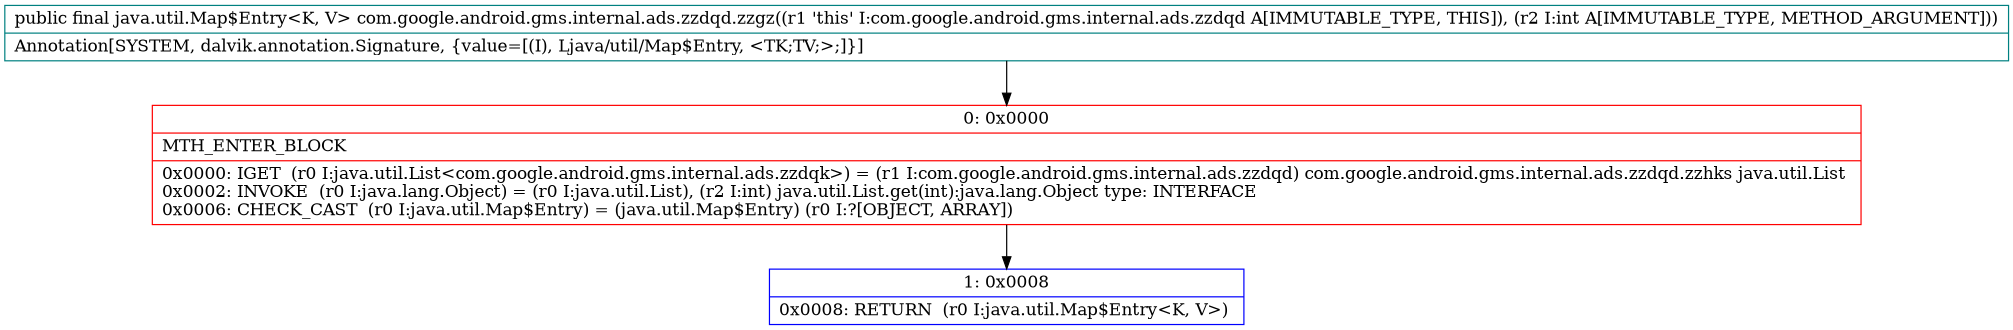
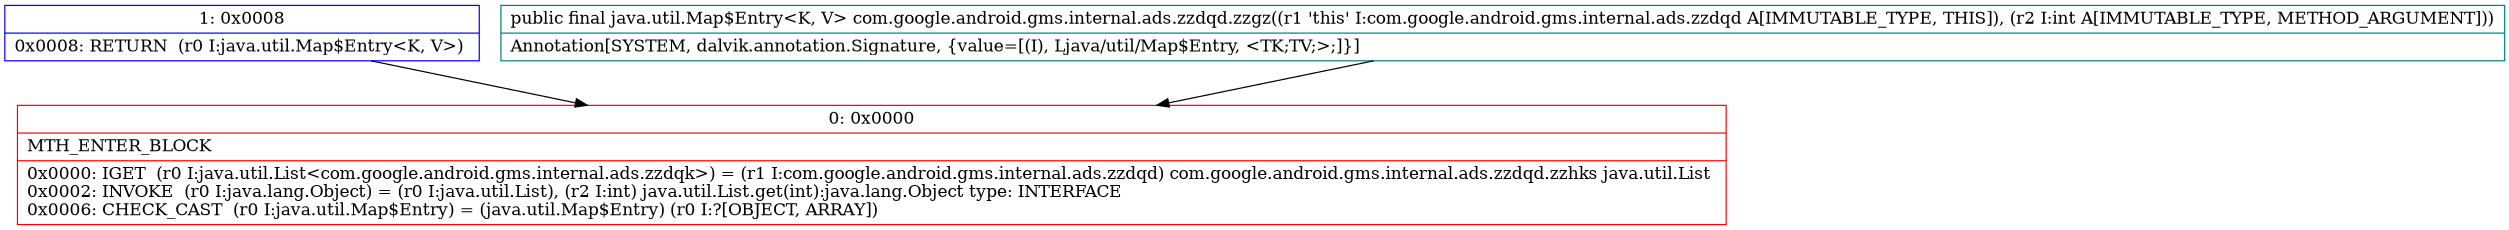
(1007, 241) -> (473, 82)
